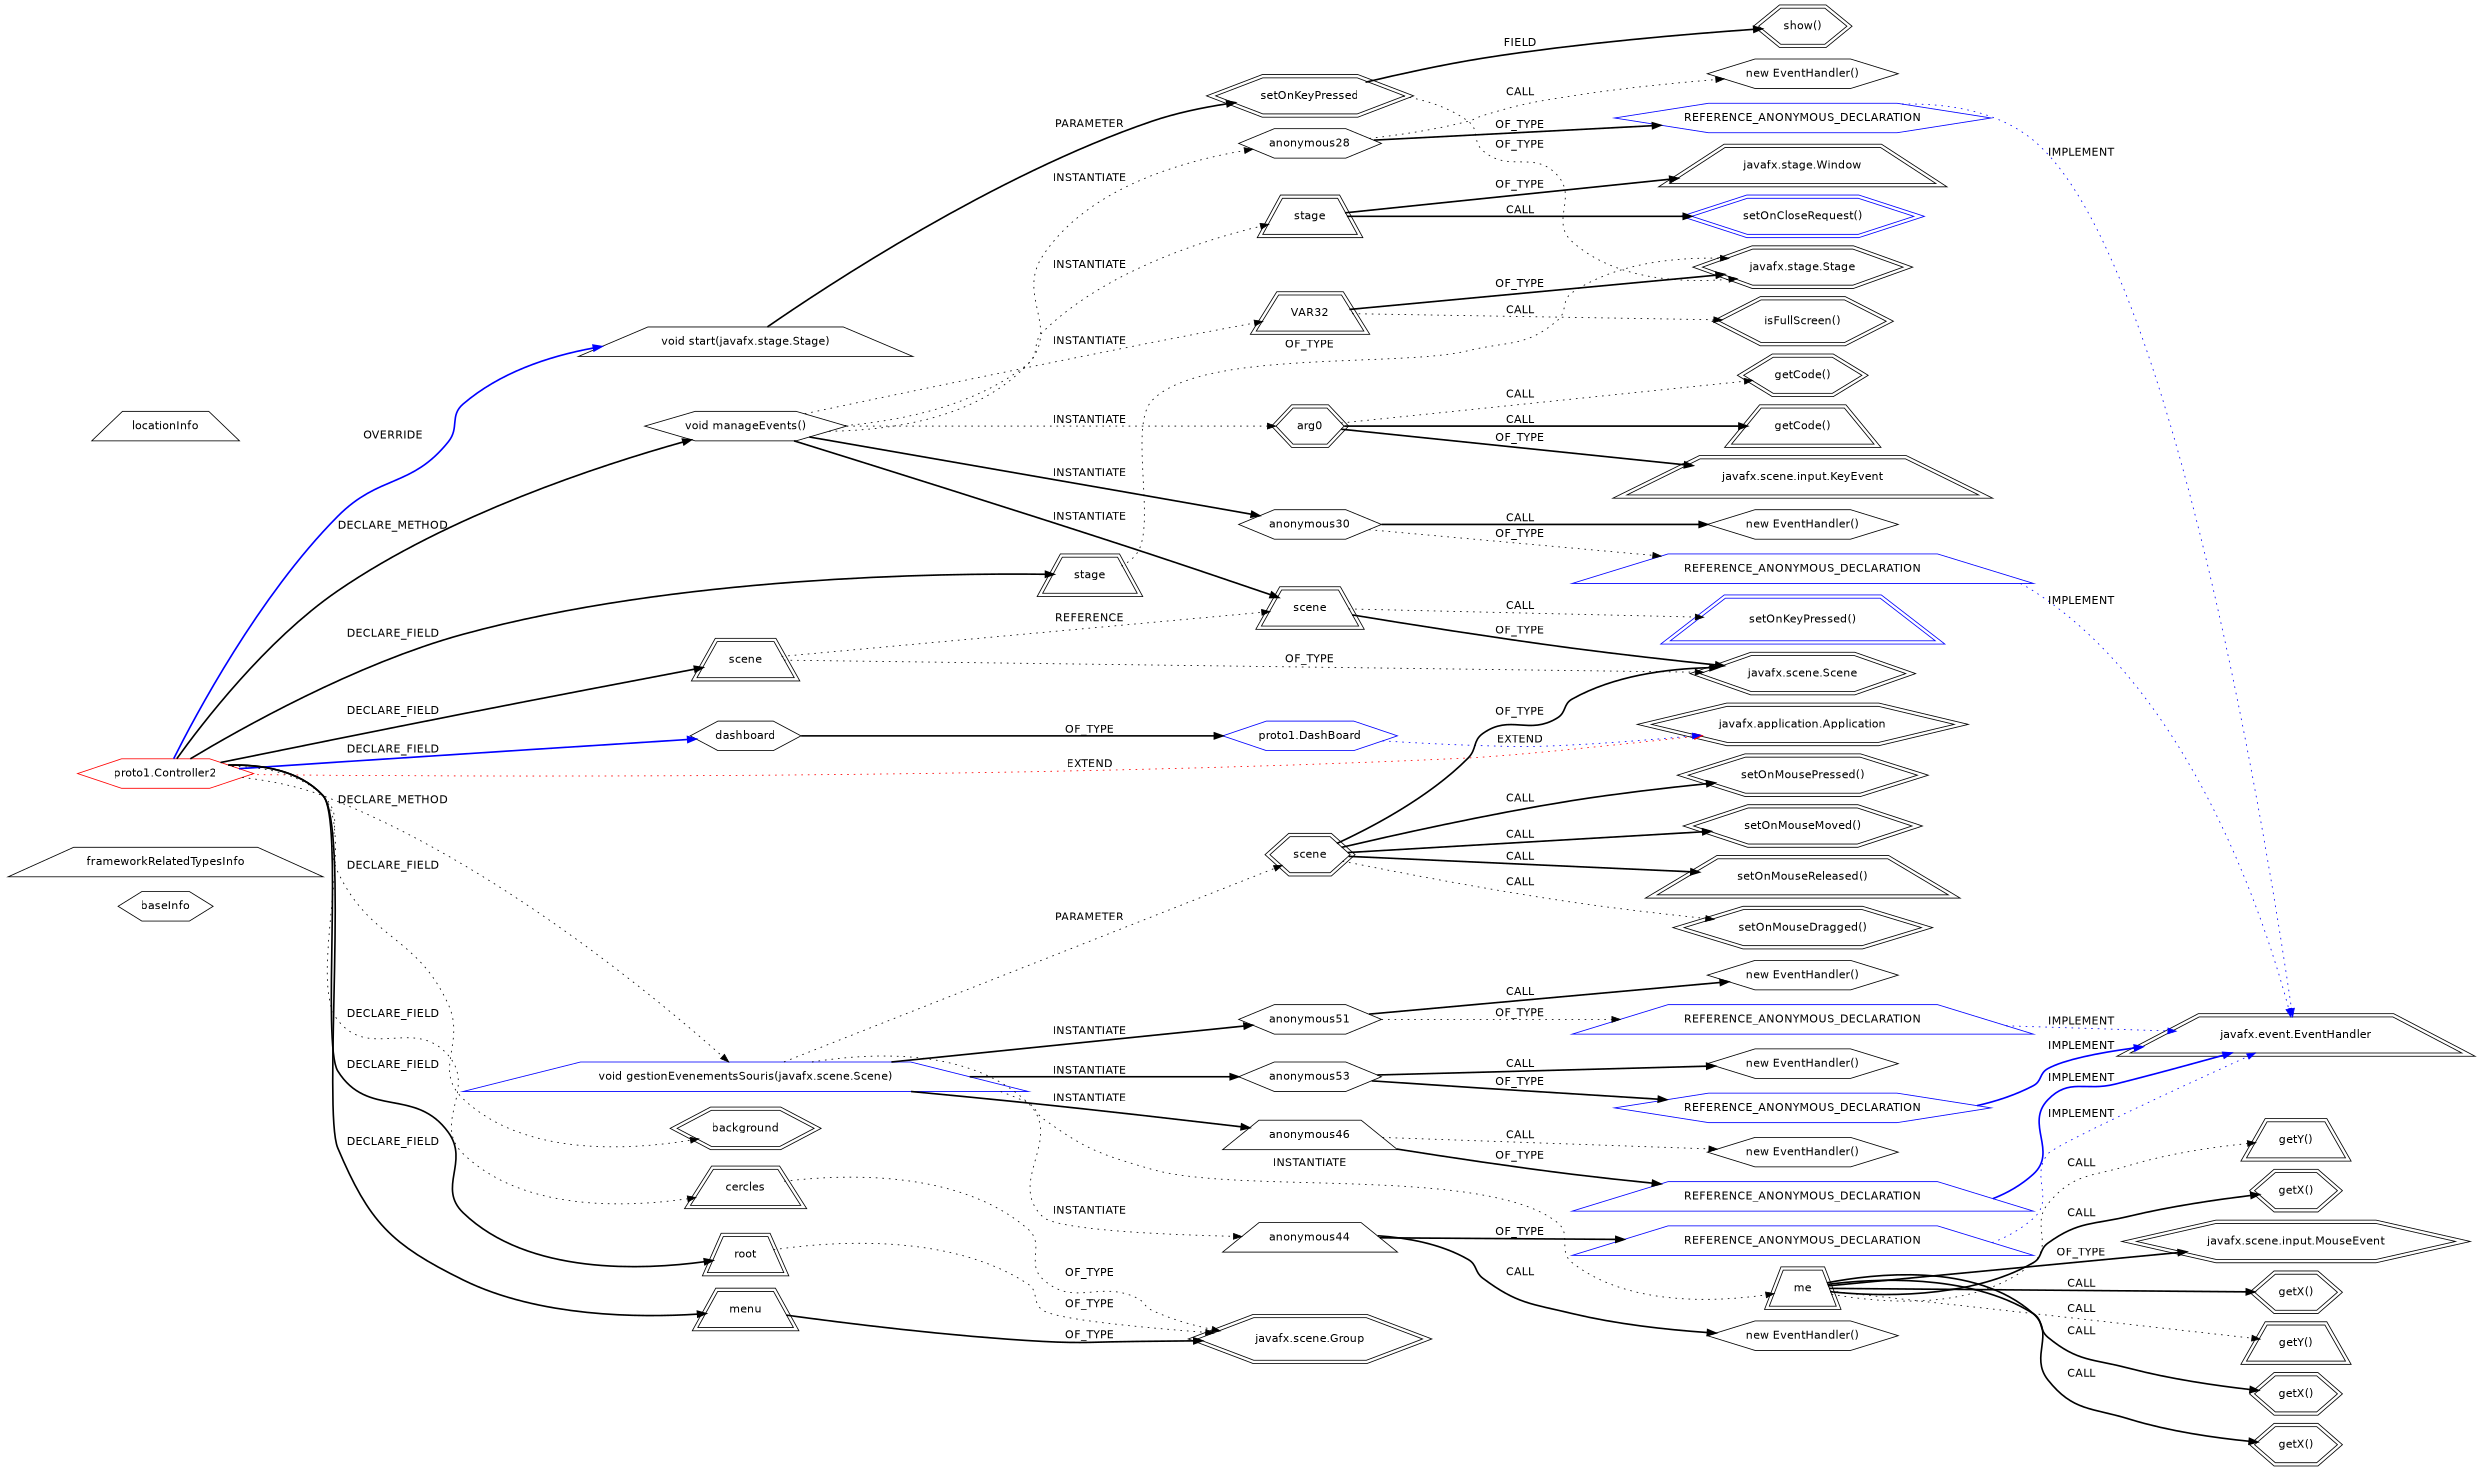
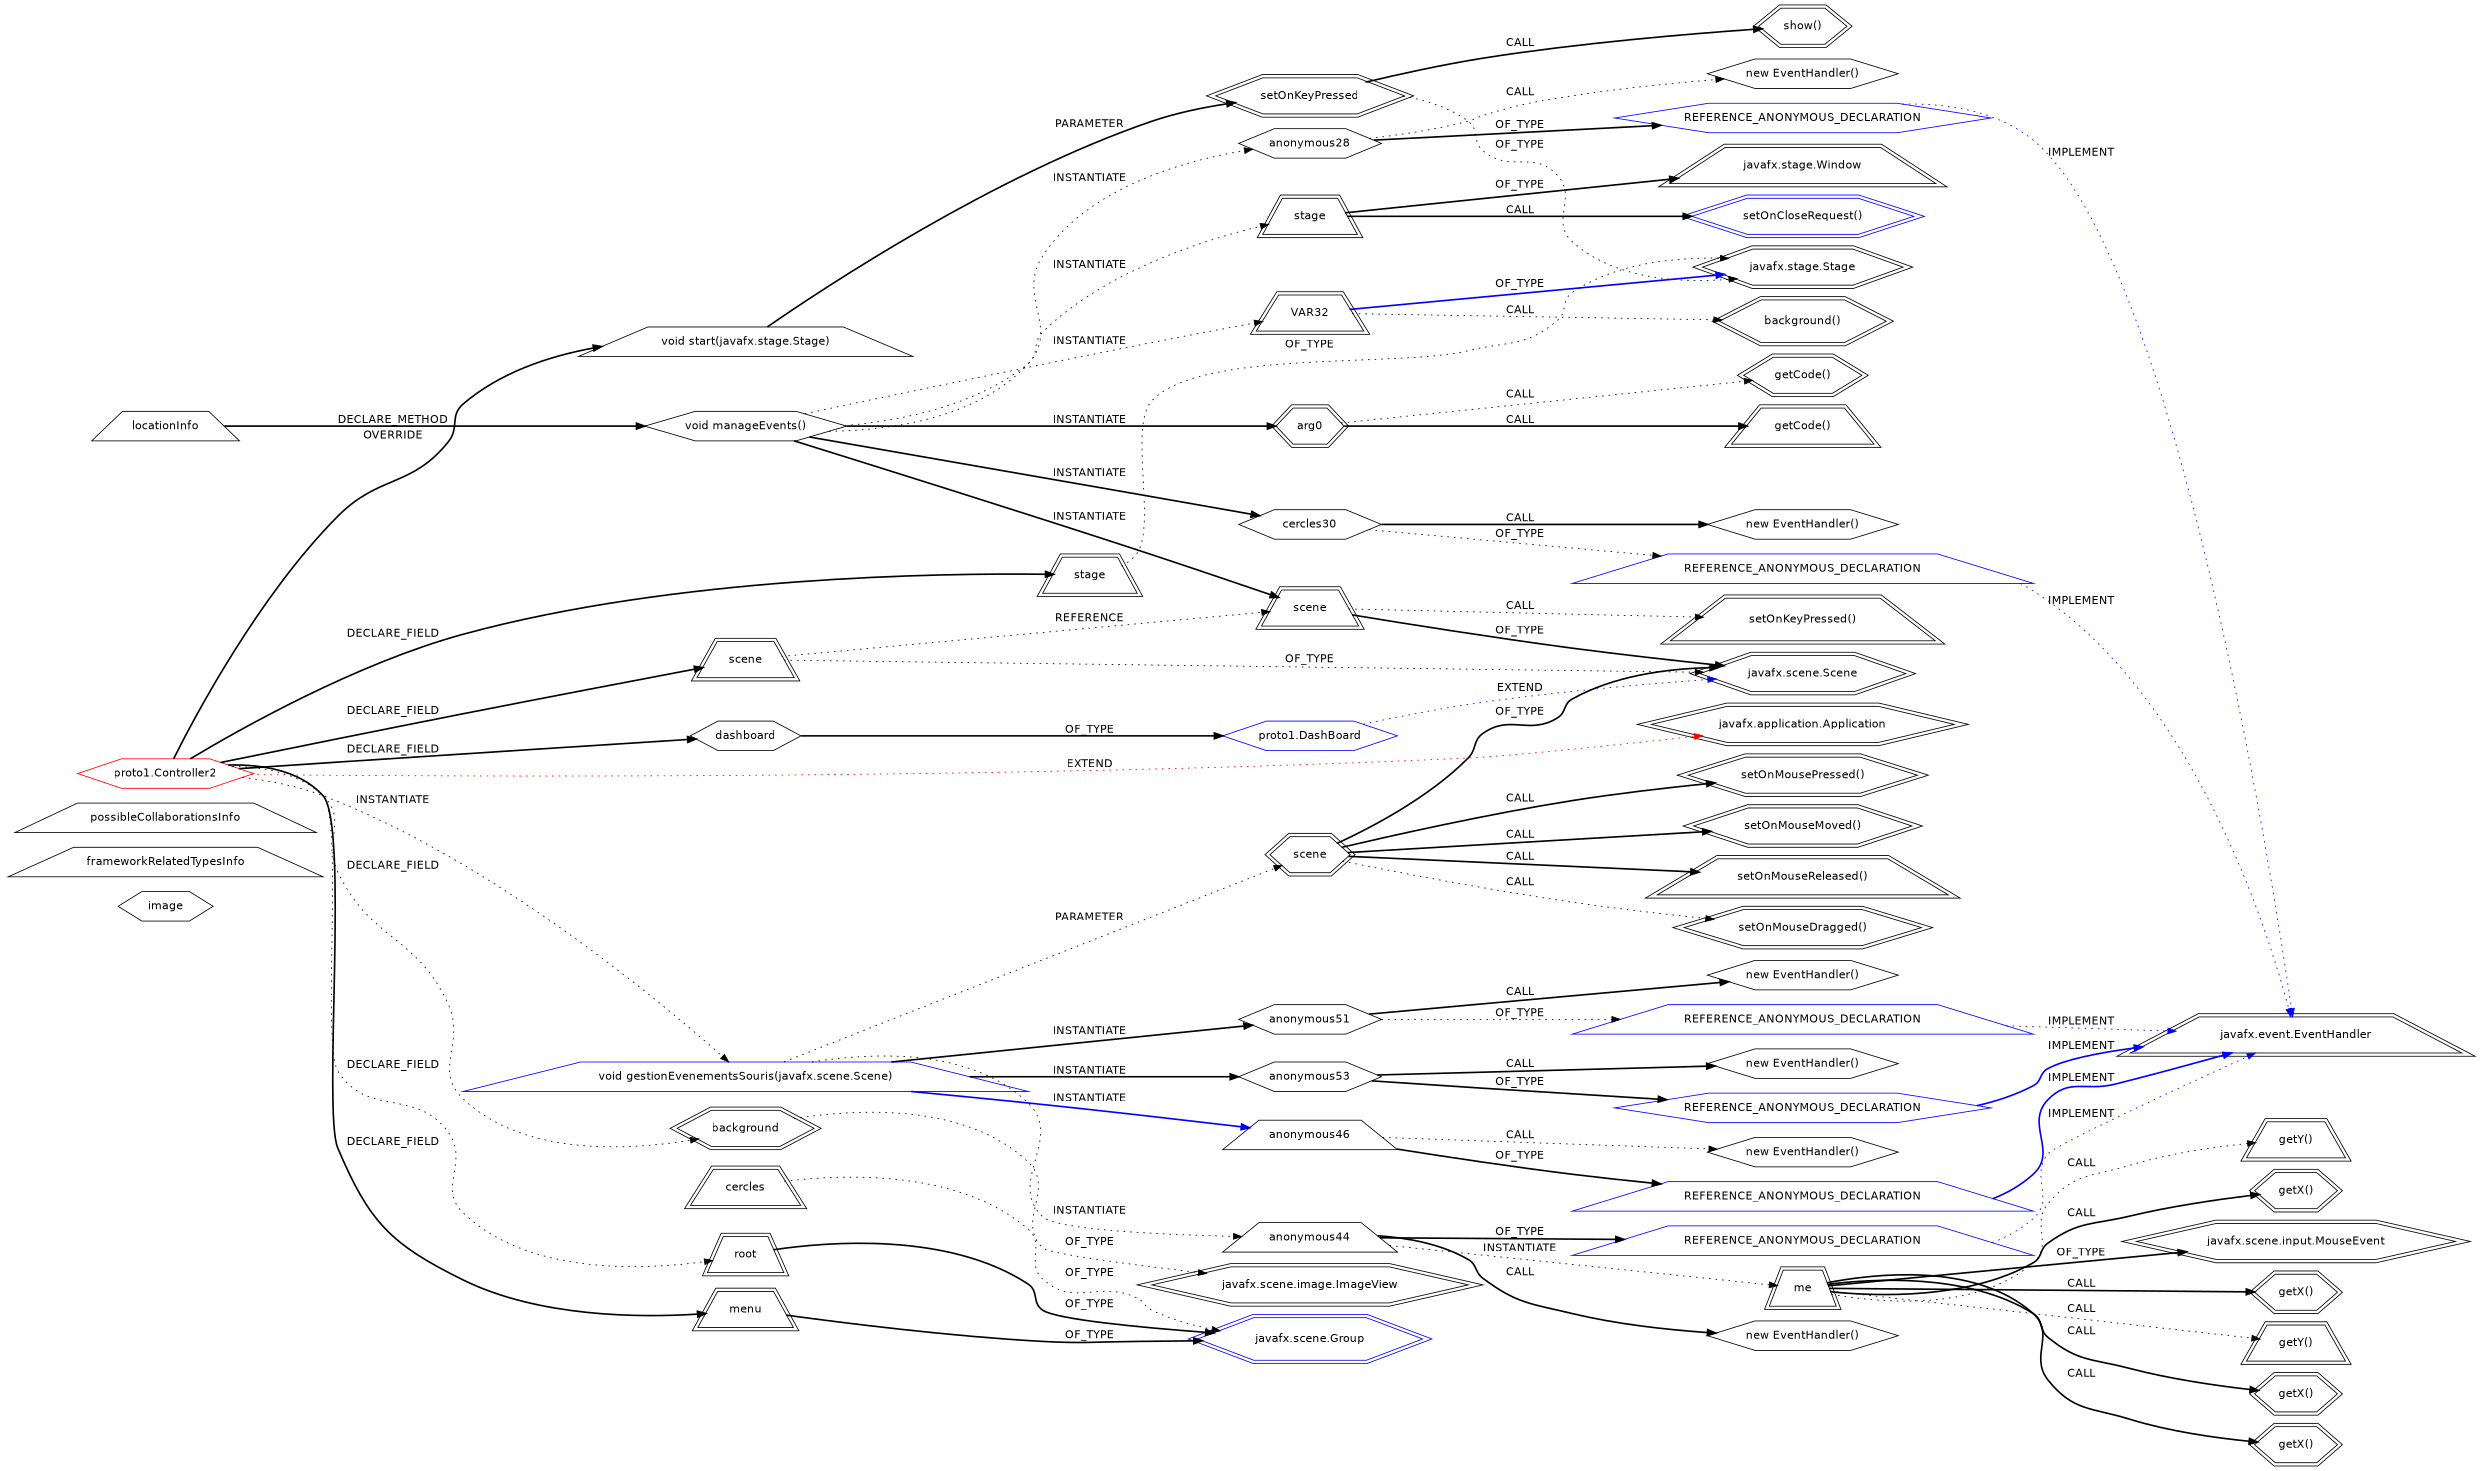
(1520, 43) -> (1520, 43)
(1533, 292) -> (1533, 292)
(1803, 321) -> (1803, 321)
(1057, 426) -> (1057, 426)
(1803, 477) -> none
(347, 508) -> (347, 508)
(1310, 524) -> (1310, 524)
(399, 554) -> (430, 426)
(1803, 620) -> (1803, 620)
(1538, 746) -> (1535, 696)
(463, 754) -> (463, 754)
(393, 800) -> (393, 800)
none -> (166, 818)
(166, 906) -> (166, 906)
(398, 1038) -> none
(373, 1098) -> (373, 1098)
(1076, 1108) -> (1076, 1108)
(1394, 1186) -> (1579, 1265)
(999, 1268) -> (999, 1268)
none -> (1310, 1285)
(1310, 1339) -> (1310, 1339)
